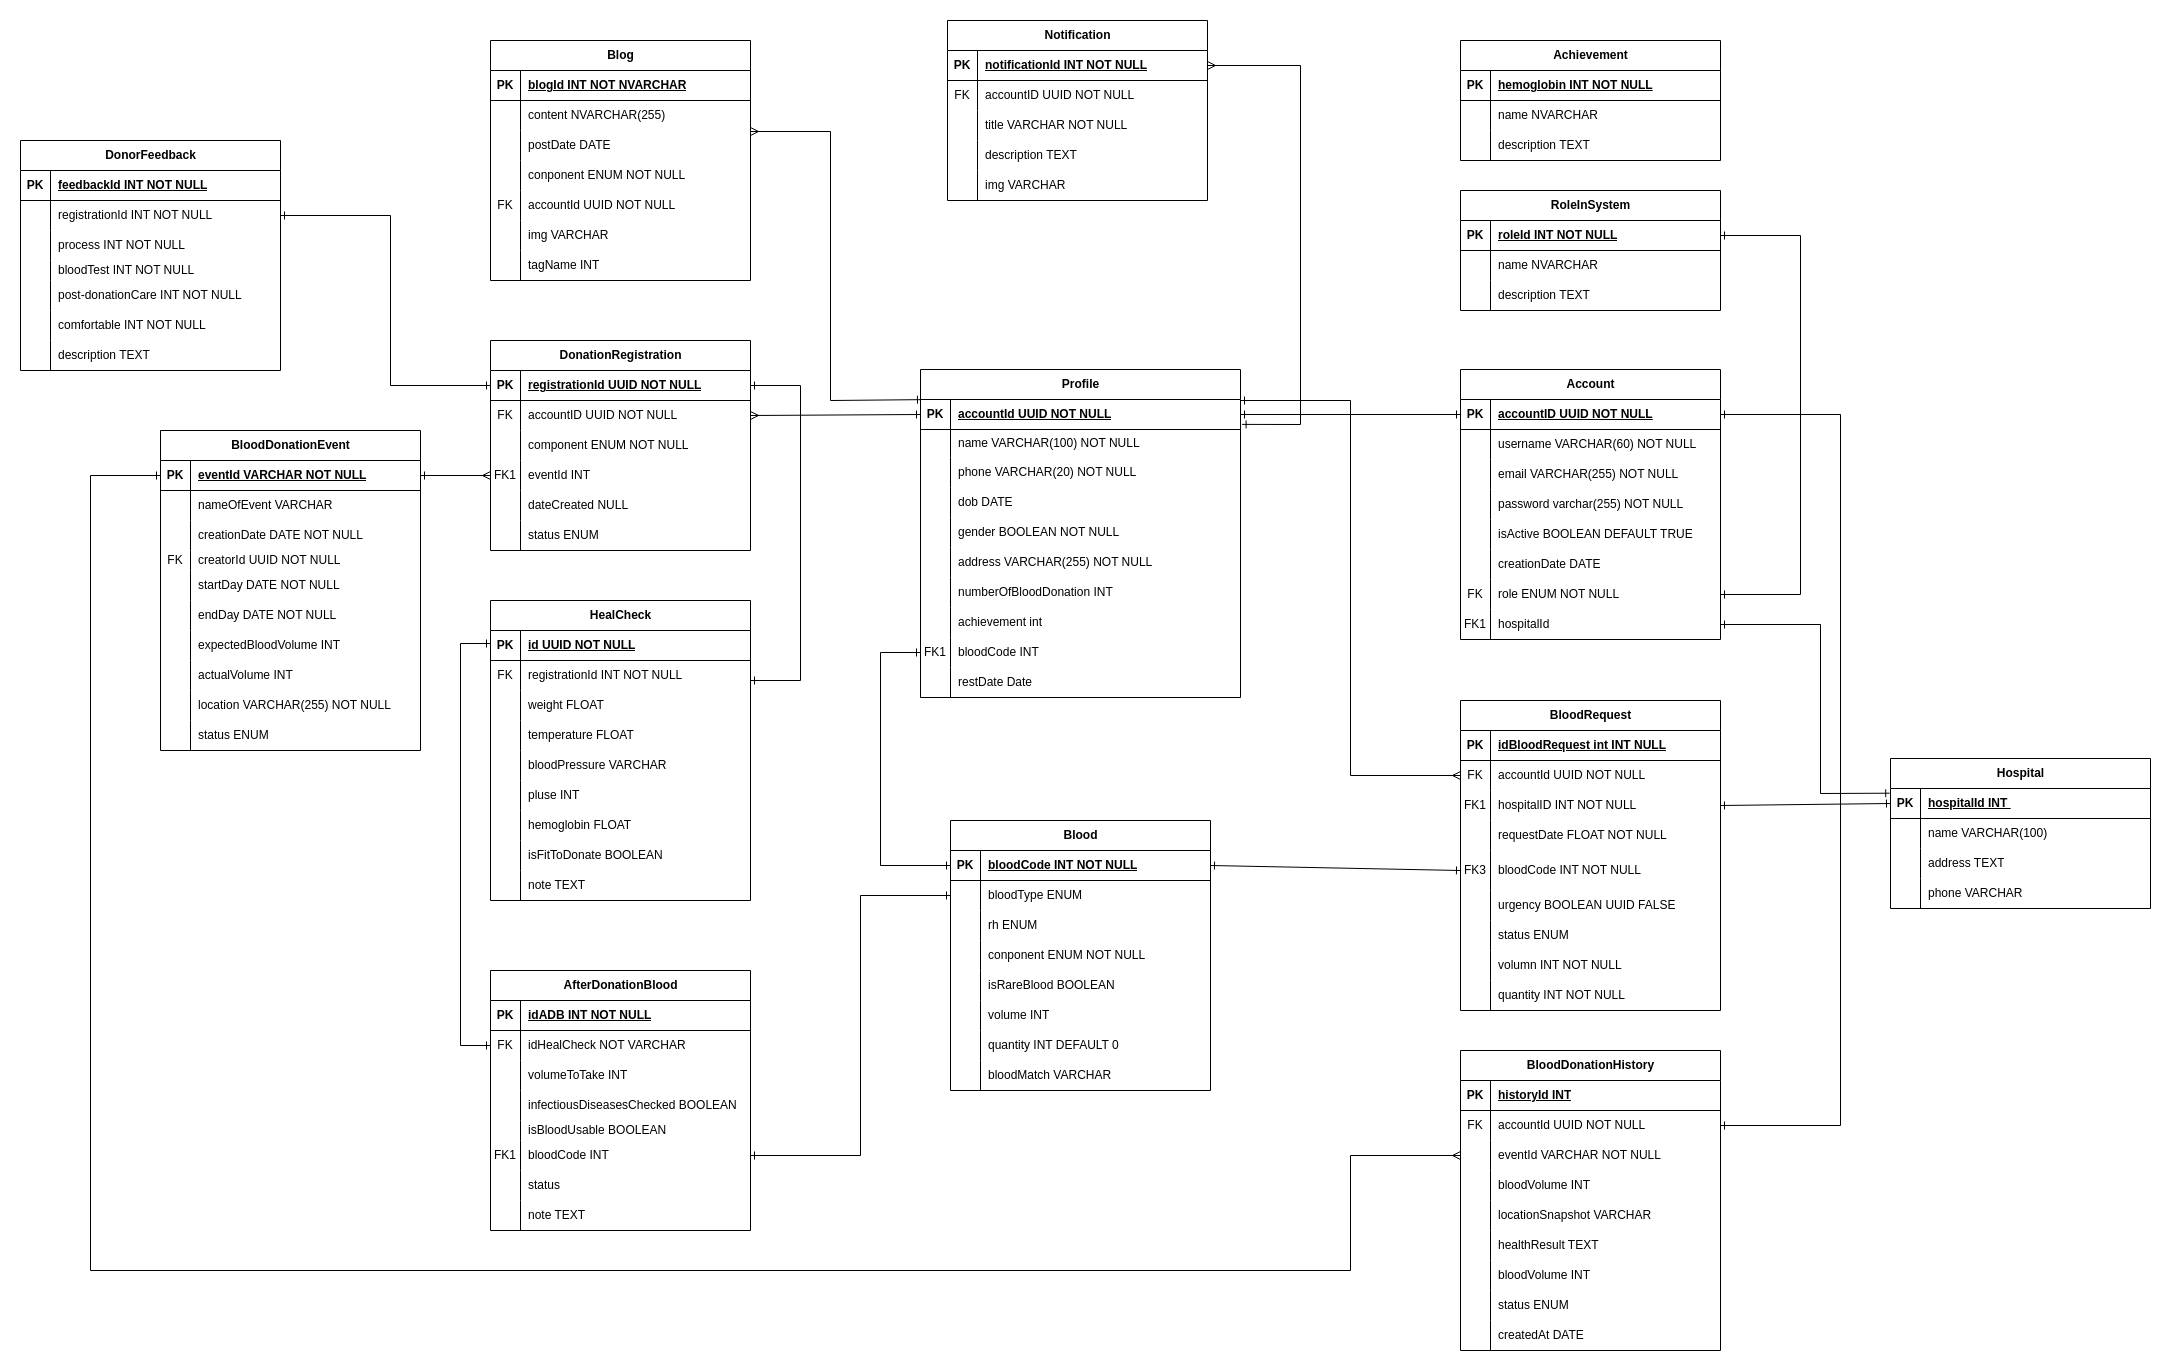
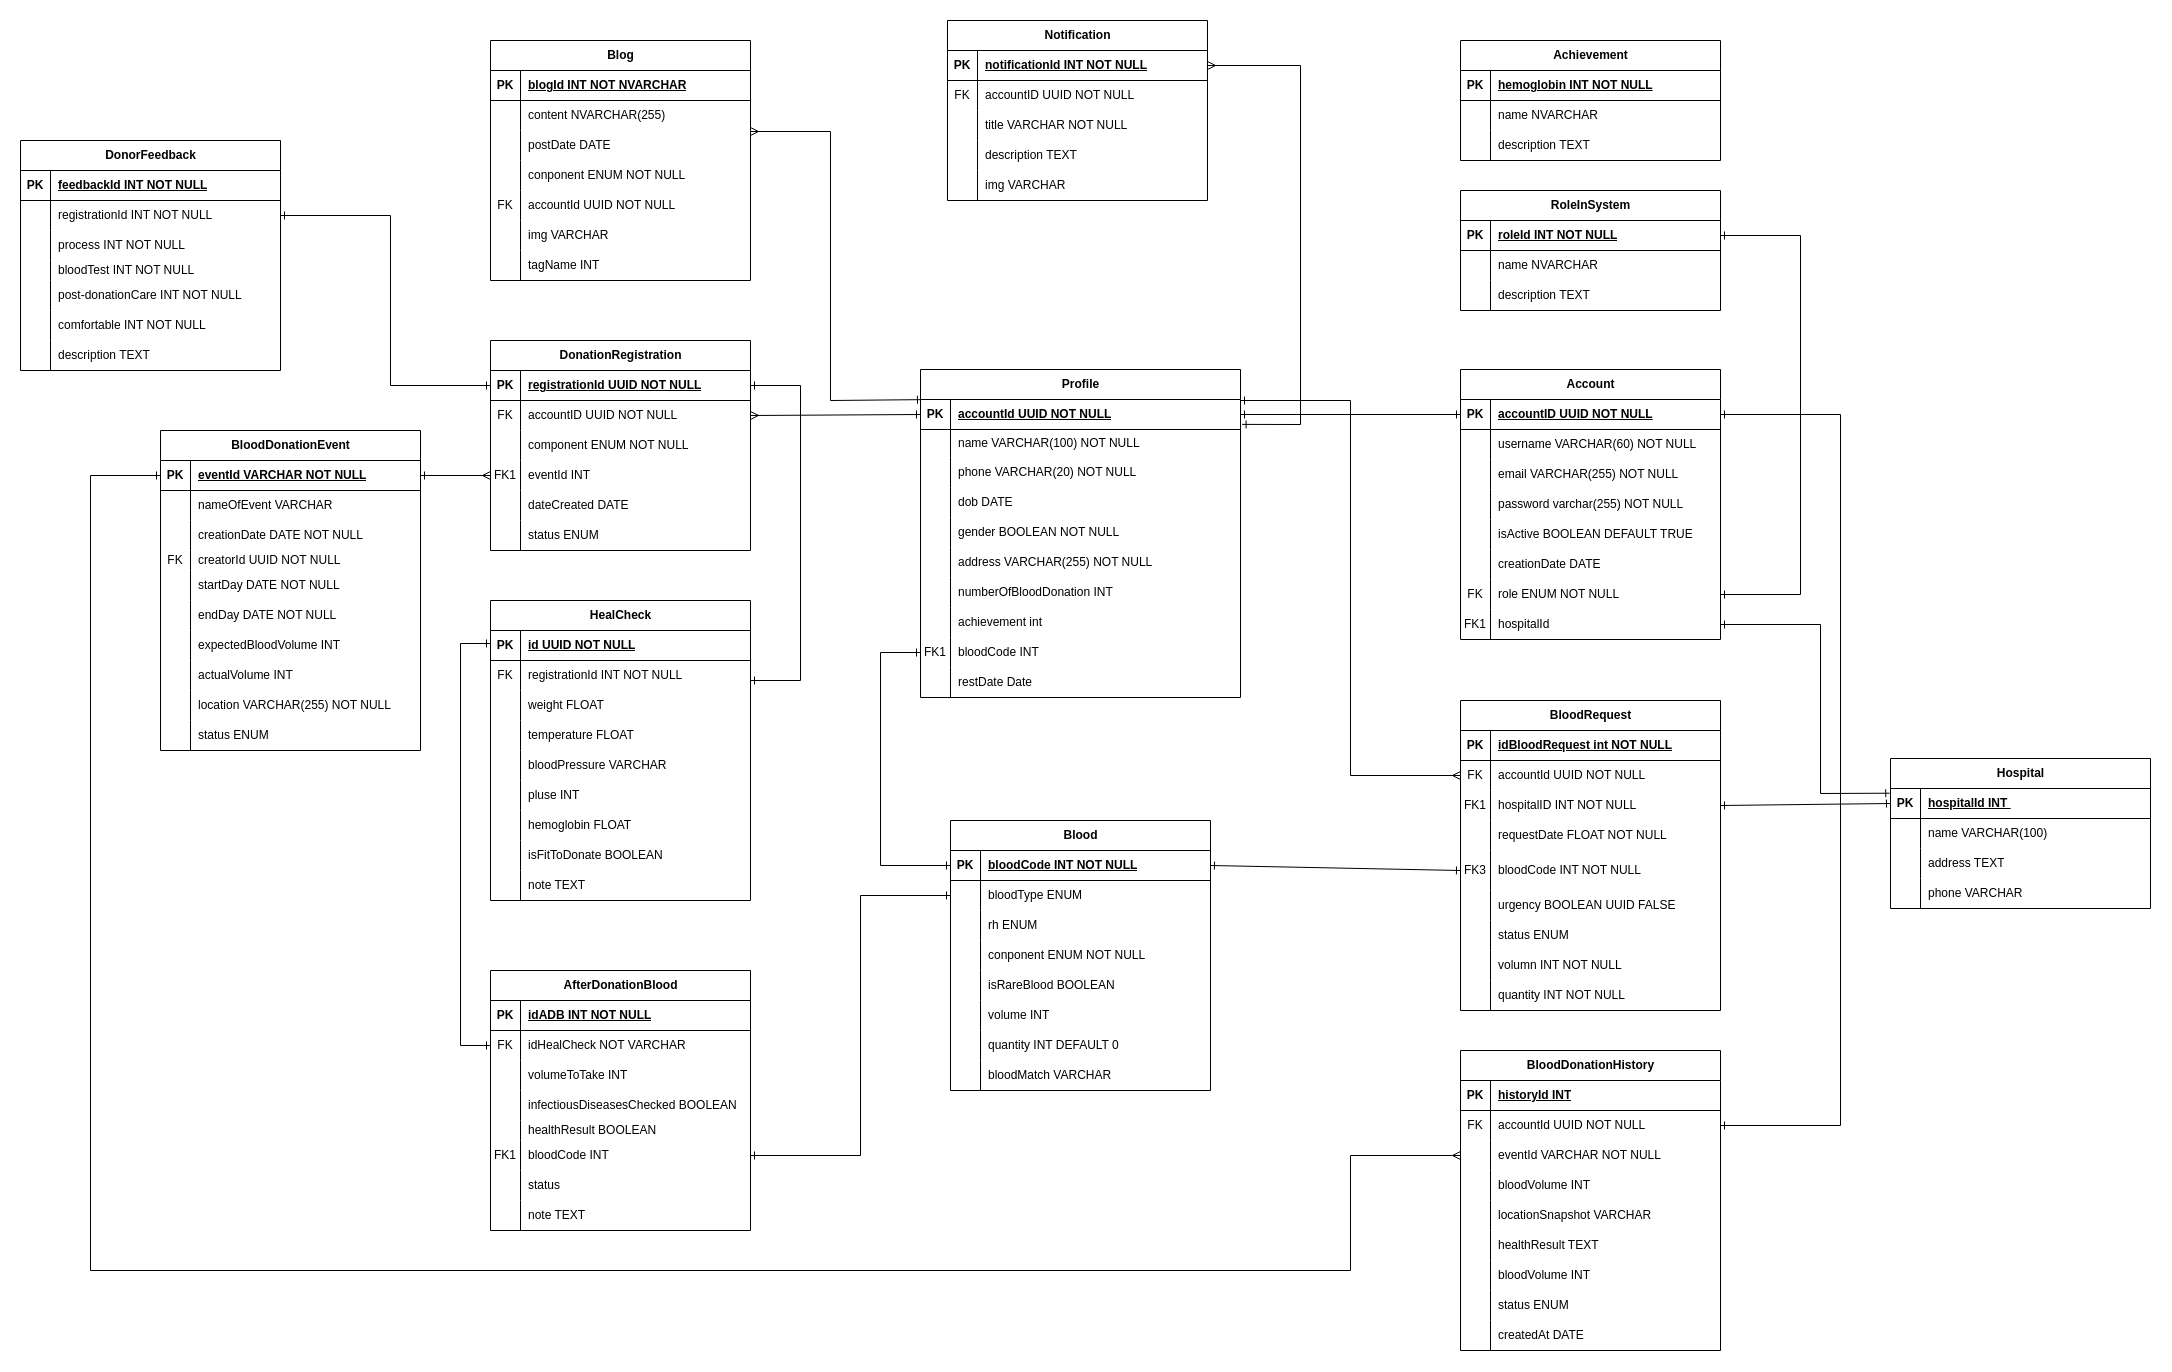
(581, 506) -> (581, 506)
(1580, 746) -> (1580, 746)
(593, 1131) -> (591, 1131)
